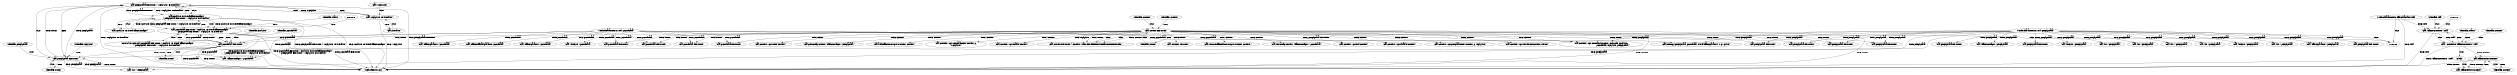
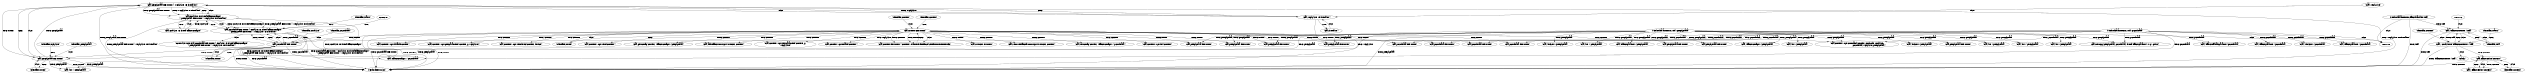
(1316, 38) -> (1112, 38)
none -> (2474, 38)
(2459, 44) -> (2455, 44)
none -> (1024, 68)
